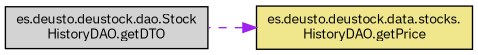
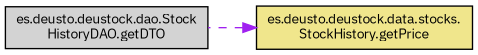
(364, 28) -> (364, 28)
